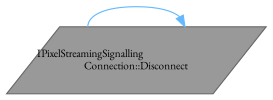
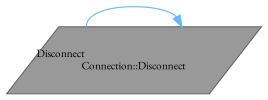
(136, 60) -> (134, 60)
